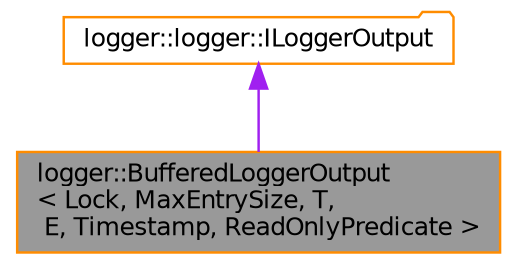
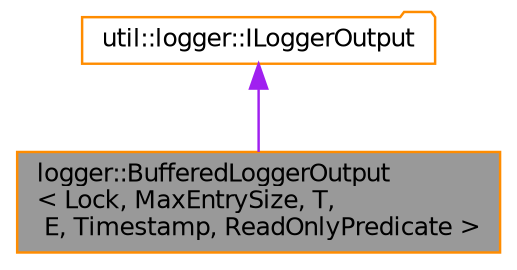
(259, 40) -> (259, 40)
